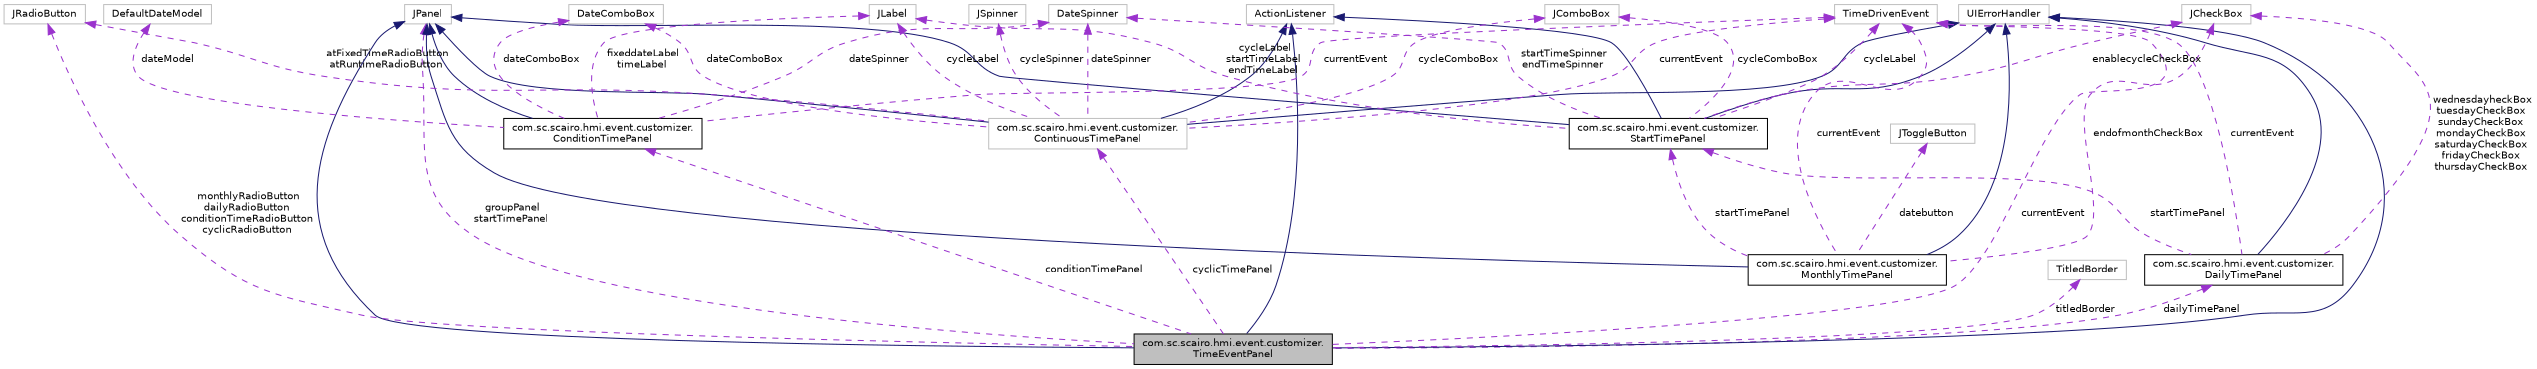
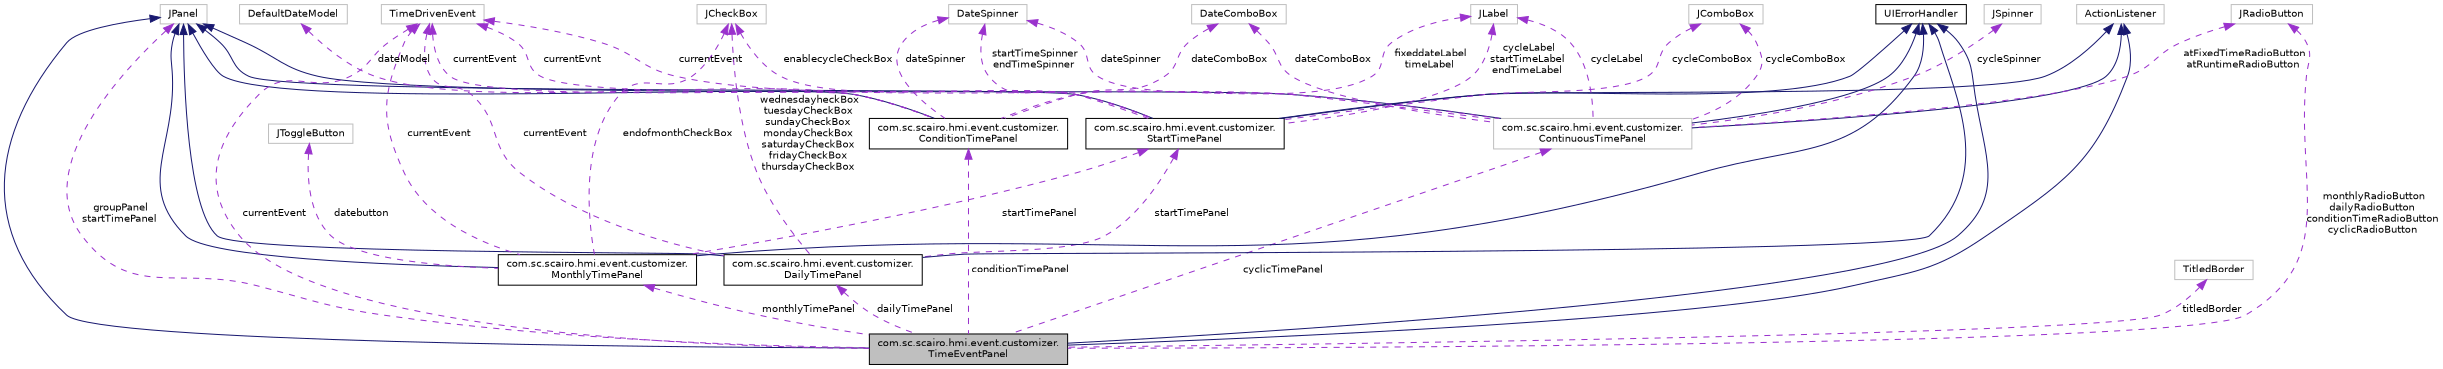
(2004, 14) -> (1921, 14)
(1888, 59) -> (571, 59)
none -> (385, 249)
none -> (761, 316)
